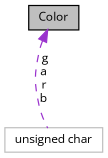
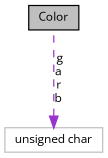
(36, 85) -> (54, 73)
